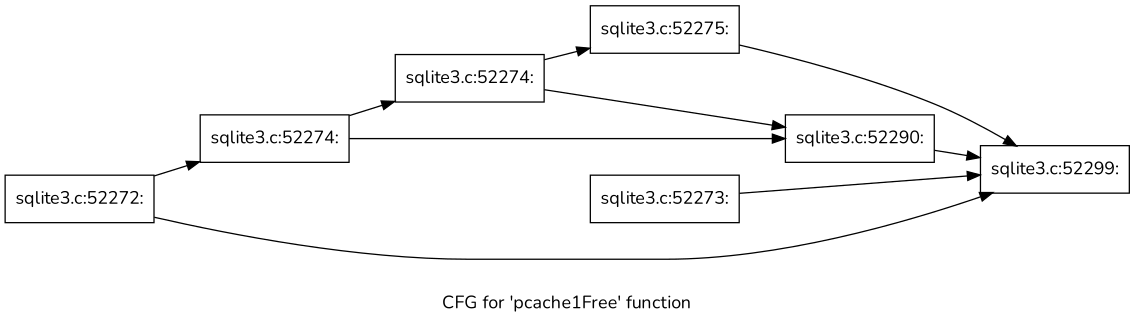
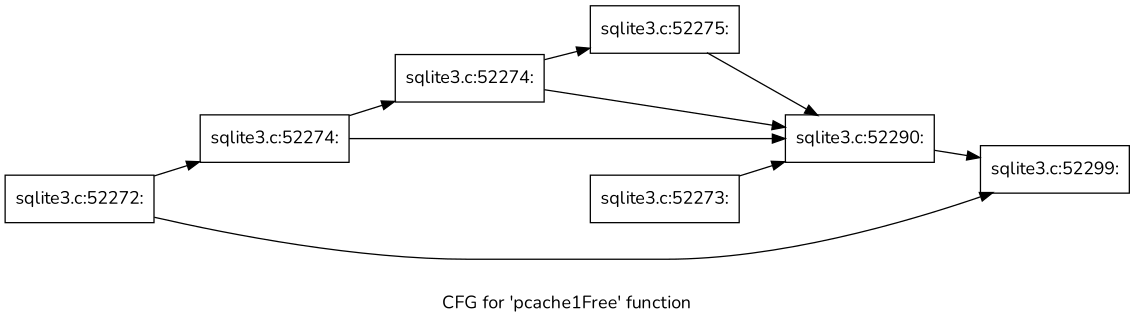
(876, 83) -> (757, 81)
(853, 185) -> (756, 171)
